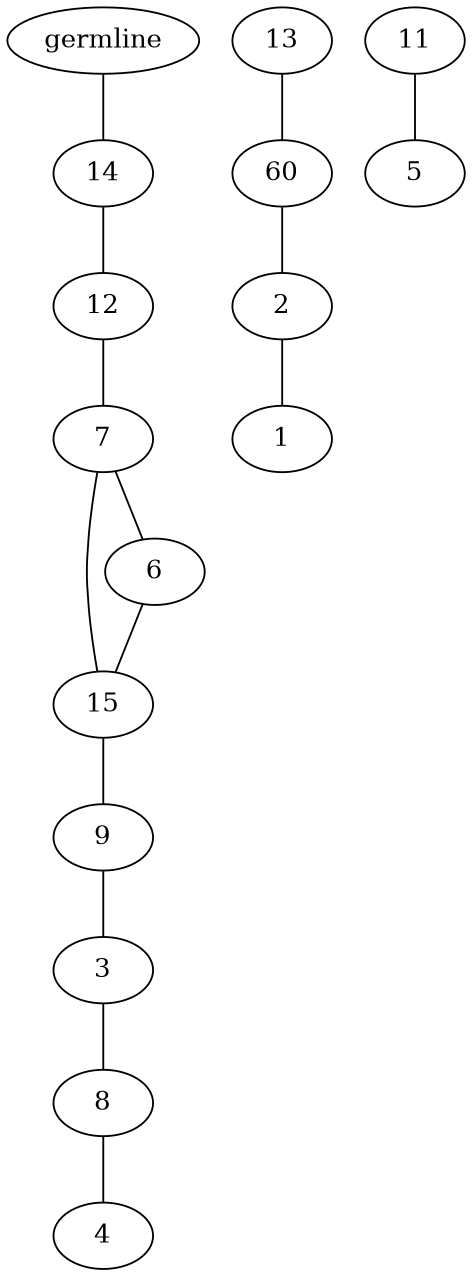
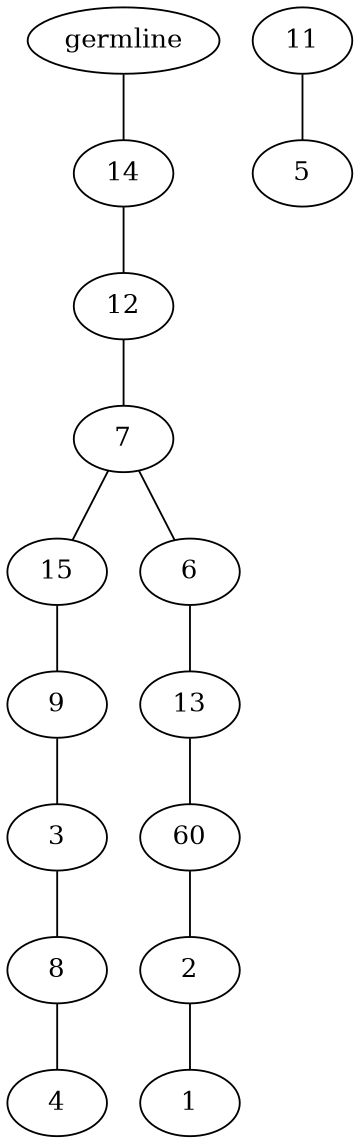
(129, 638) -> (190, 638)
